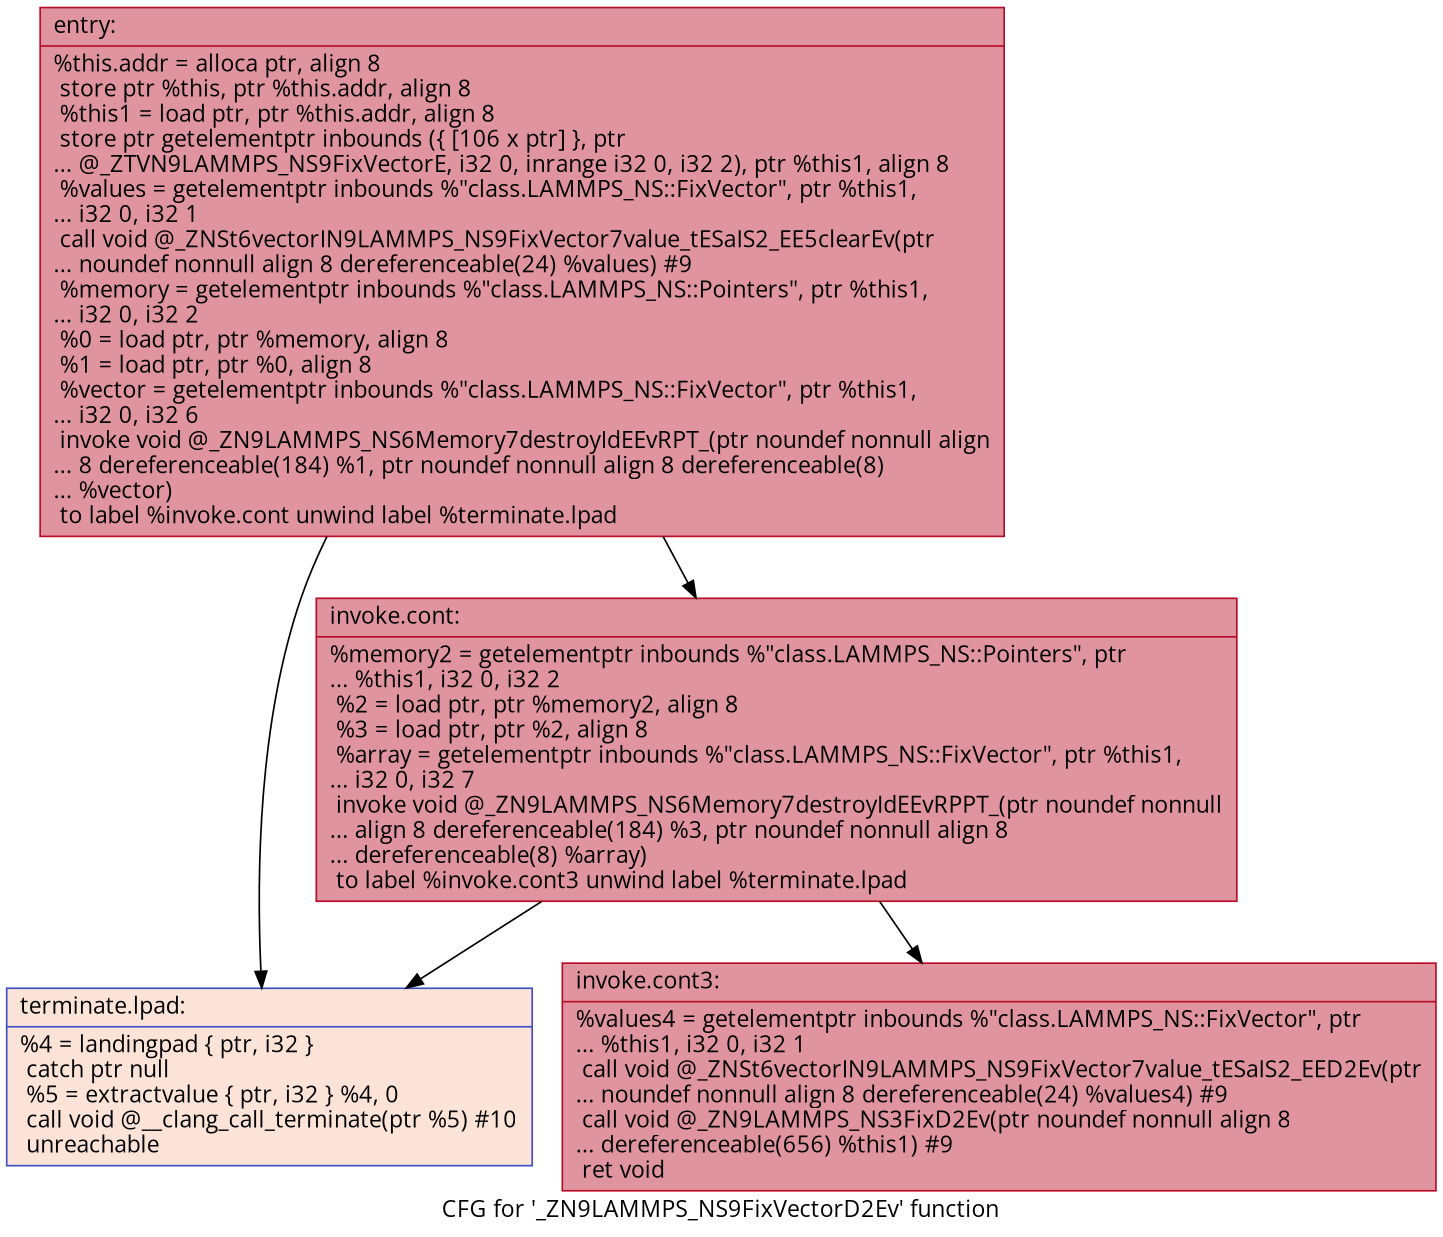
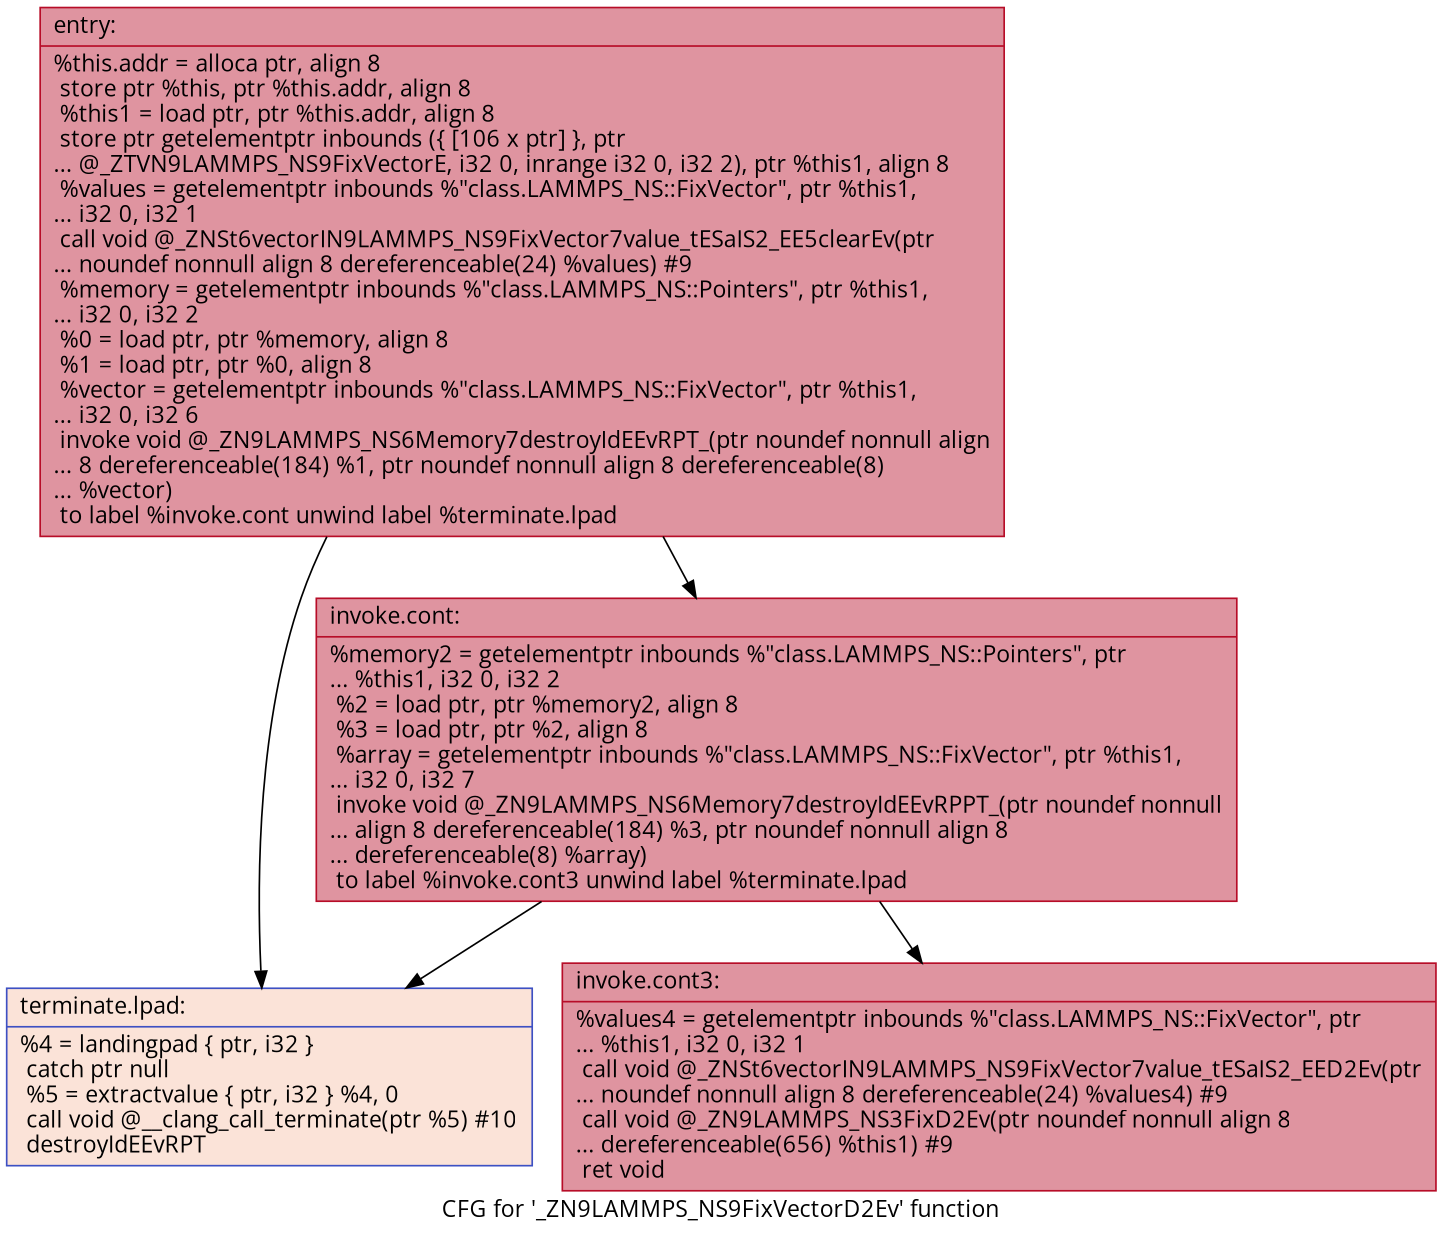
(90, 1146) -> (114, 1146)
